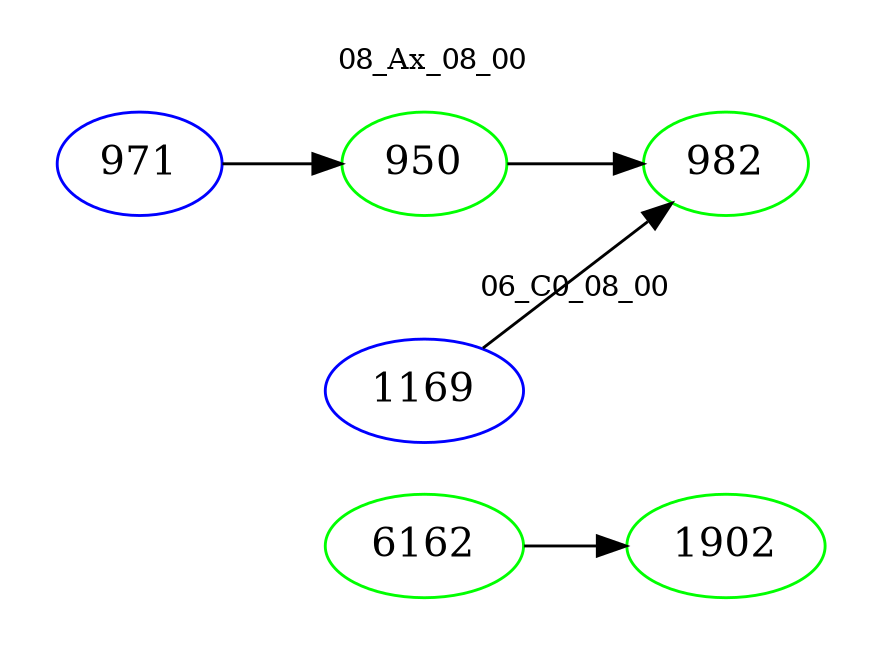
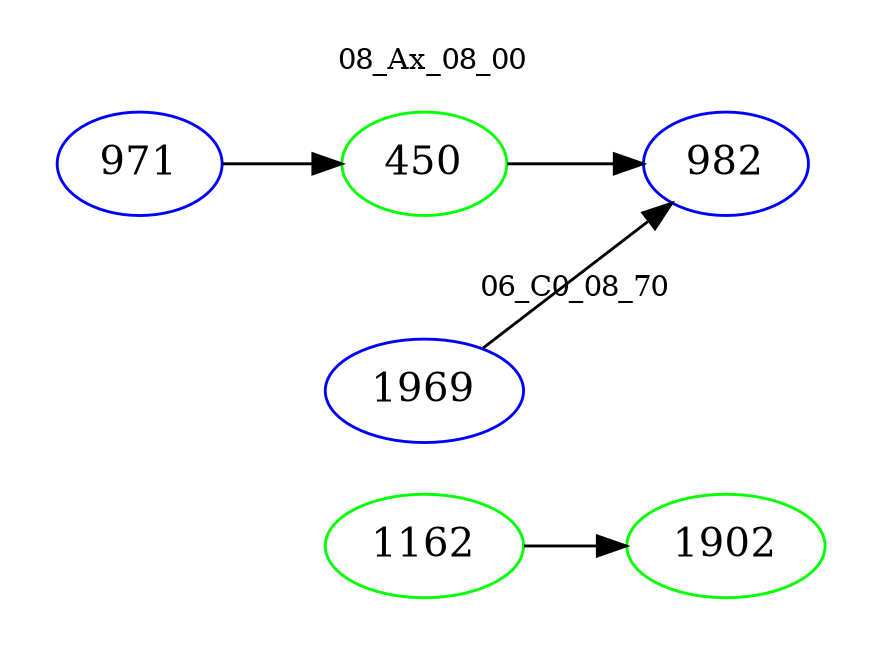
(424, 164) -> (424, 164)
(726, 164) -> (726, 164)
(575, 289) -> (575, 289)
(424, 391) -> (424, 391)
(424, 546) -> (424, 546)
